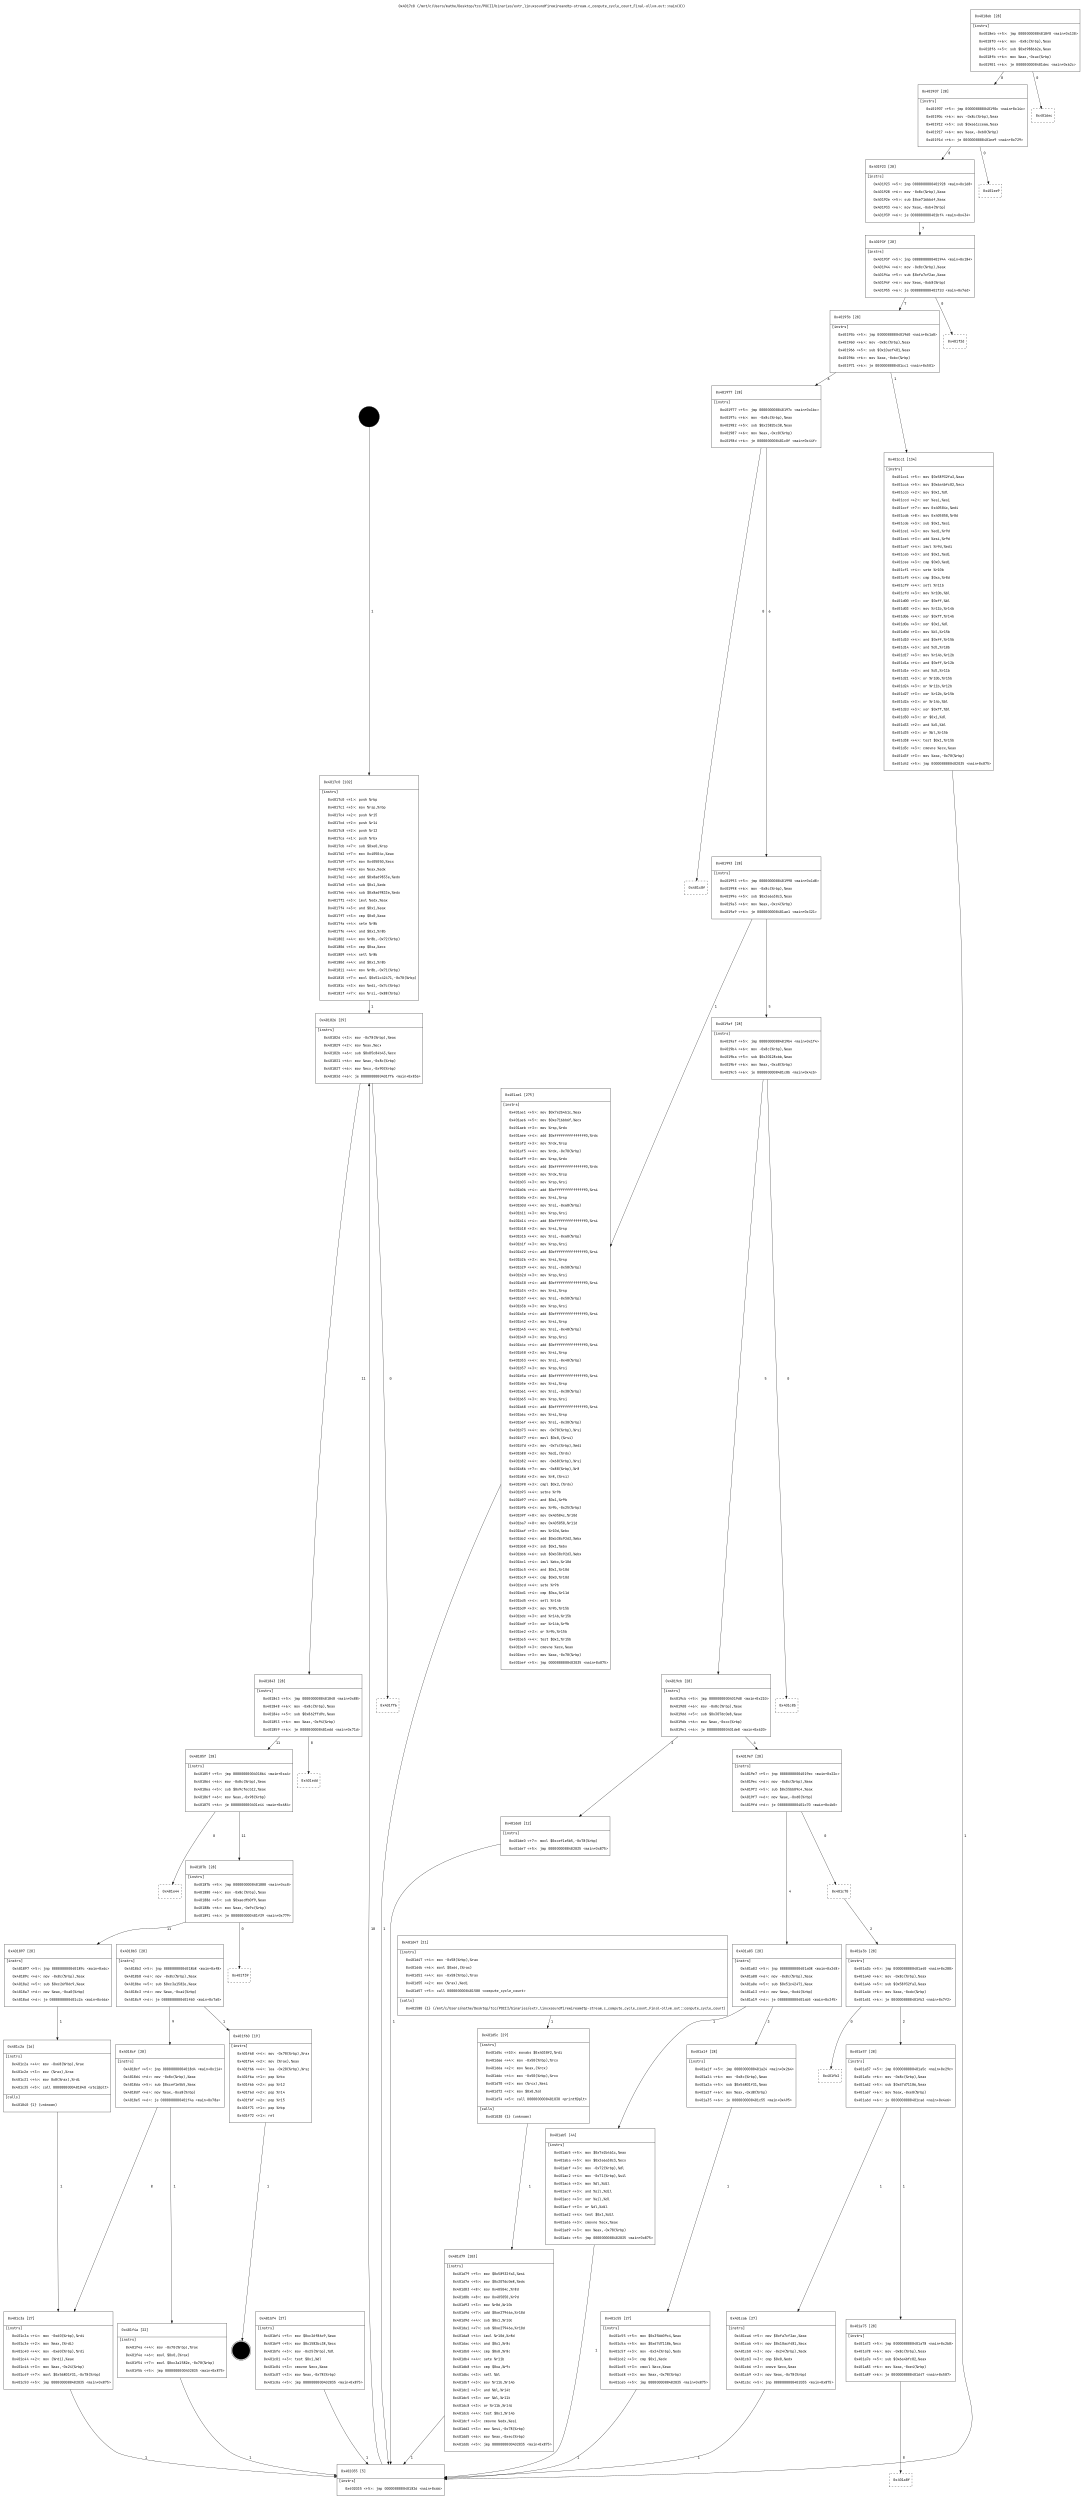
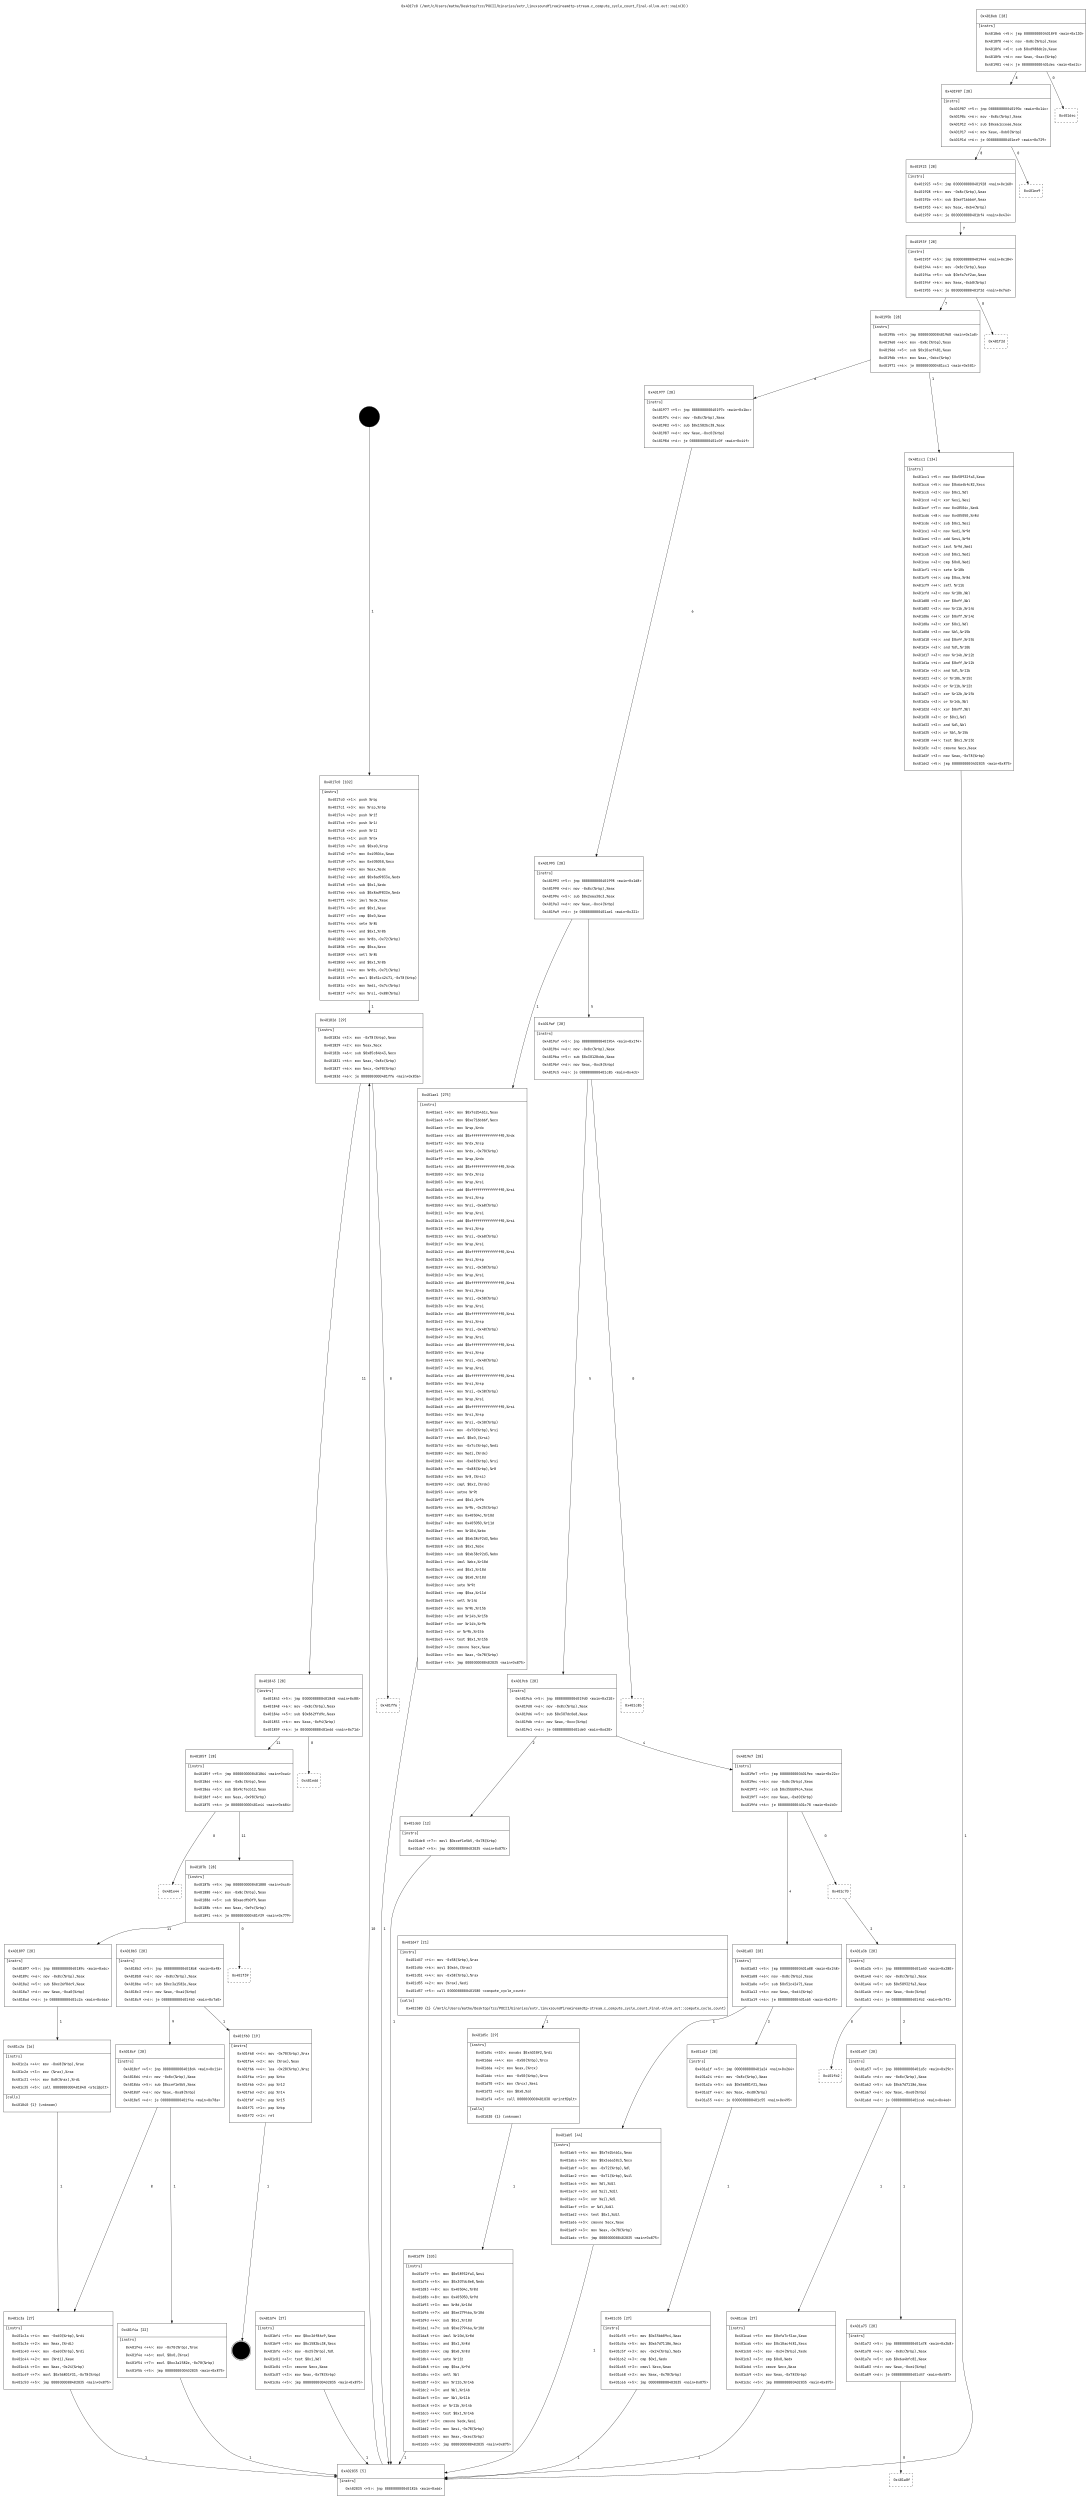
(696, 888) -> none
